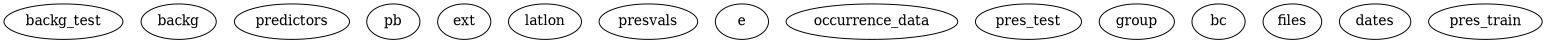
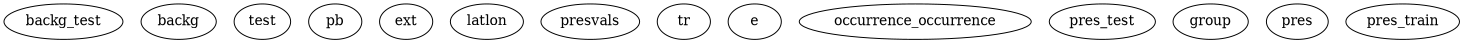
(292, 22) -> (262, 22)
none -> (684, 22)
(872, 22) -> (915, 22)
(1218, 22) -> none
(1292, 22) -> (1297, 22)
(1375, 22) -> none
